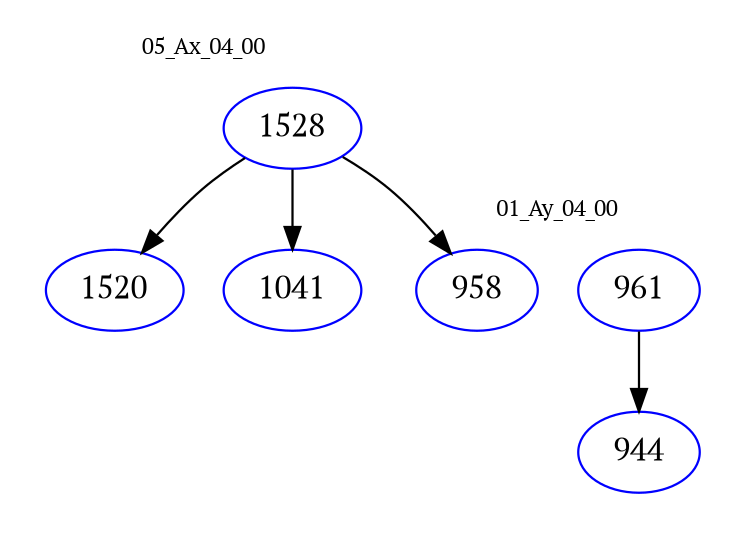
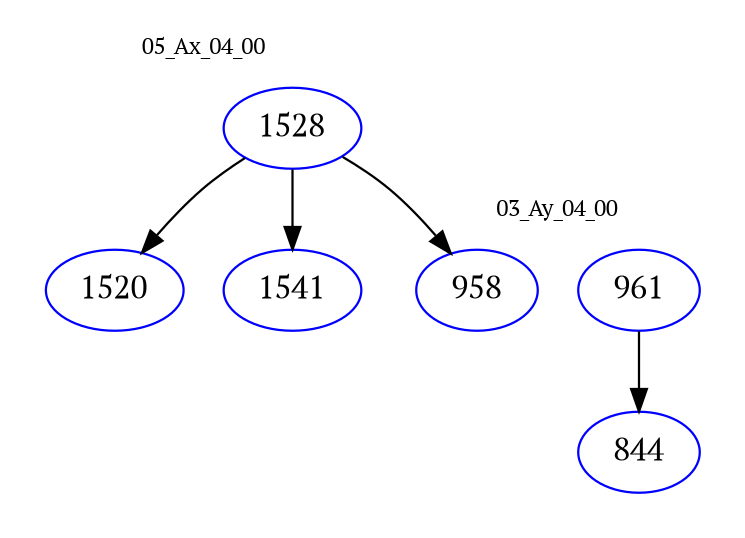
(558, 210) -> (558, 210)
(292, 290) -> (292, 290)
(639, 452) -> (639, 452)
